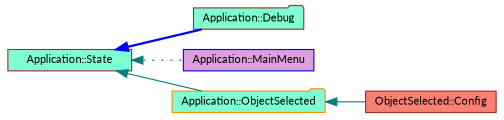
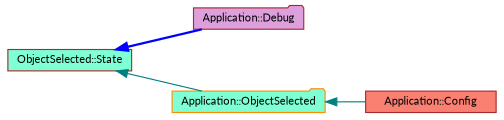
(249, 19) -> (249, 19)
(70, 60) -> (70, 60)
(249, 60) -> none
(431, 102) -> (431, 102)
